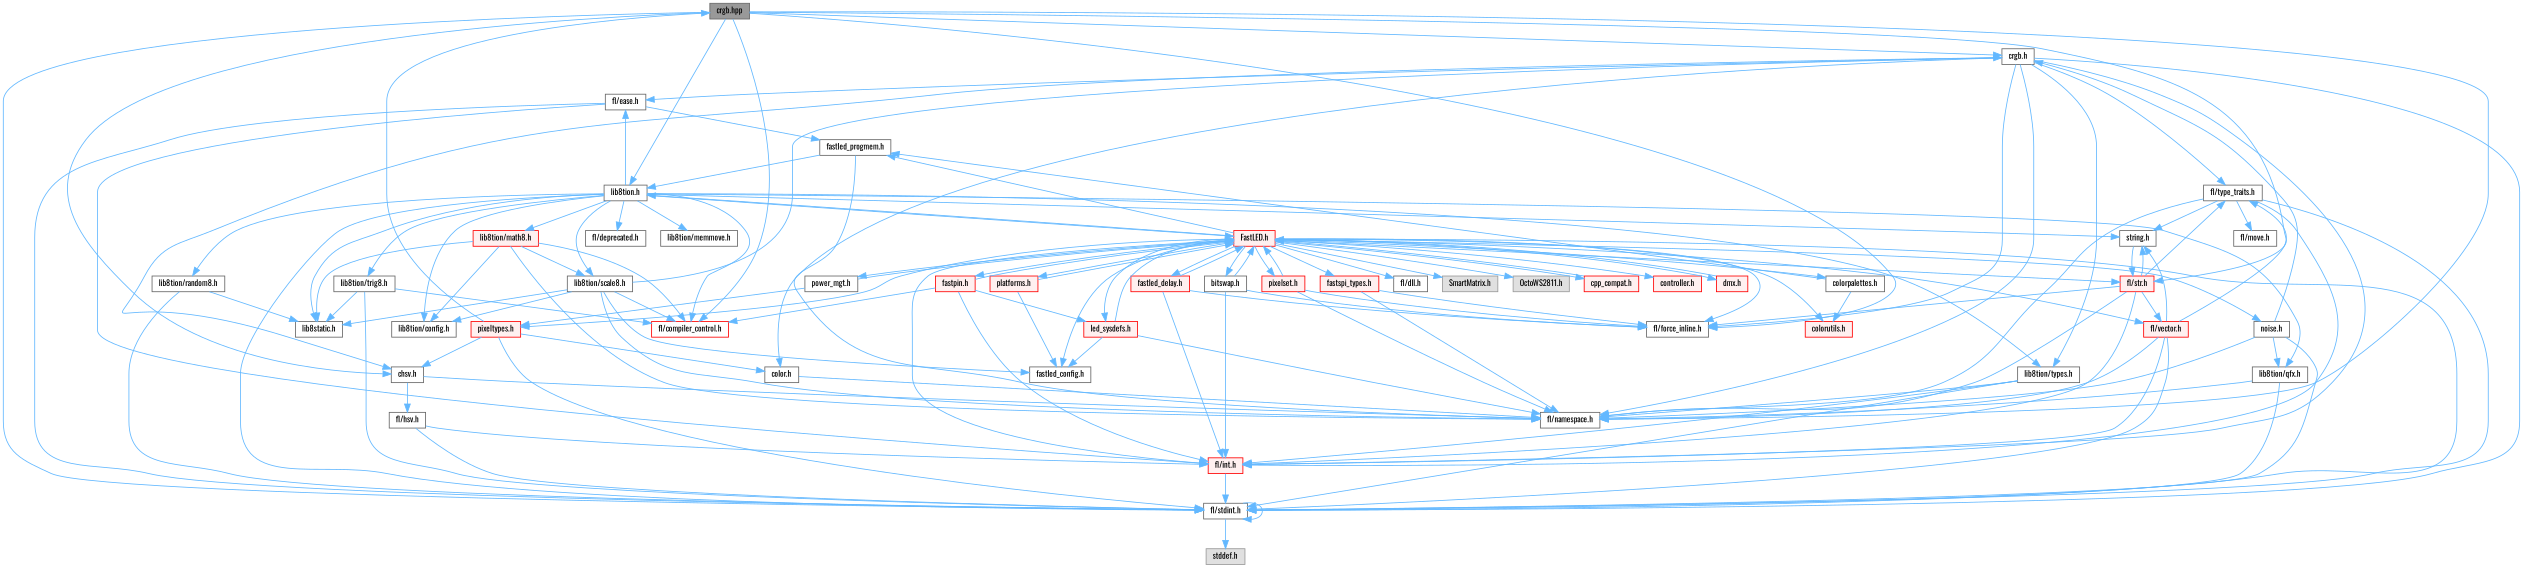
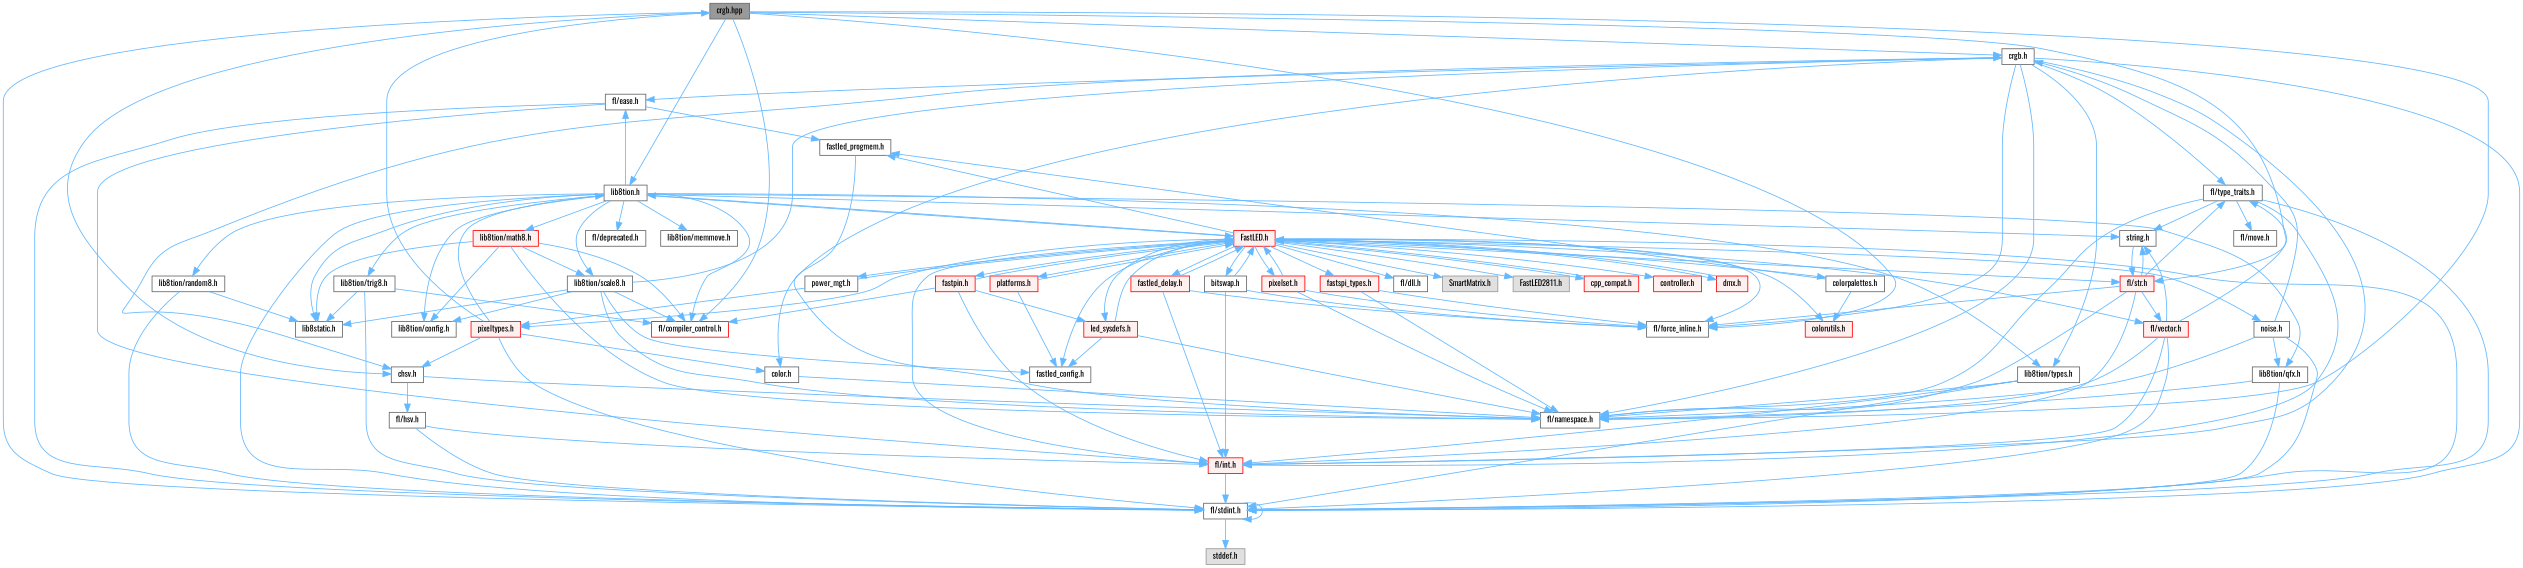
(738, 171) -> (466, 231)
(1541, 284) -> (1541, 284)
